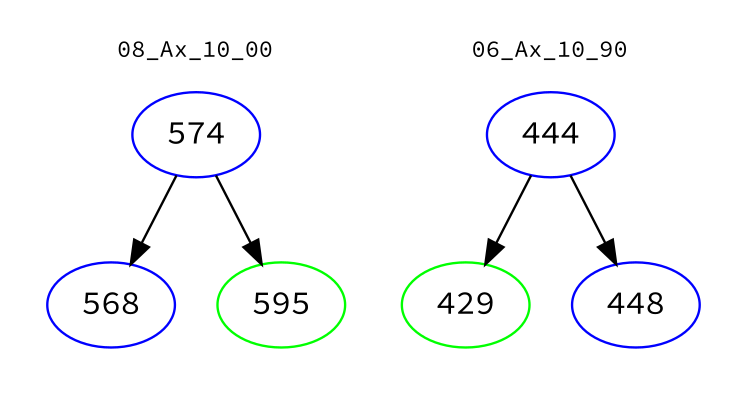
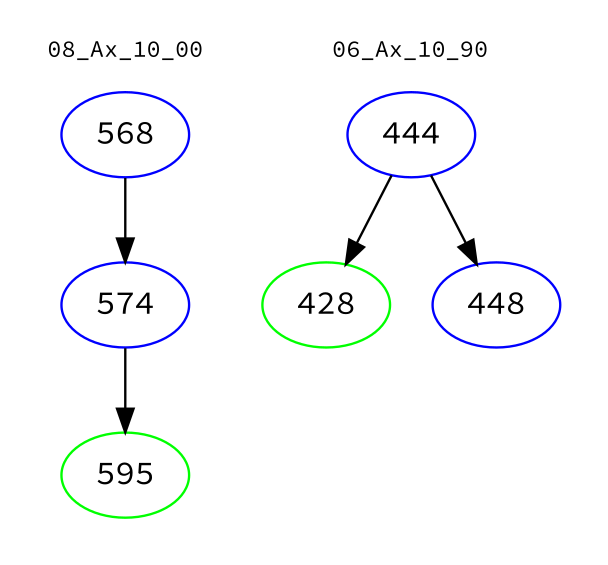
(159, 209) -> (125, 208)
(466, 305) -> (326, 305)
